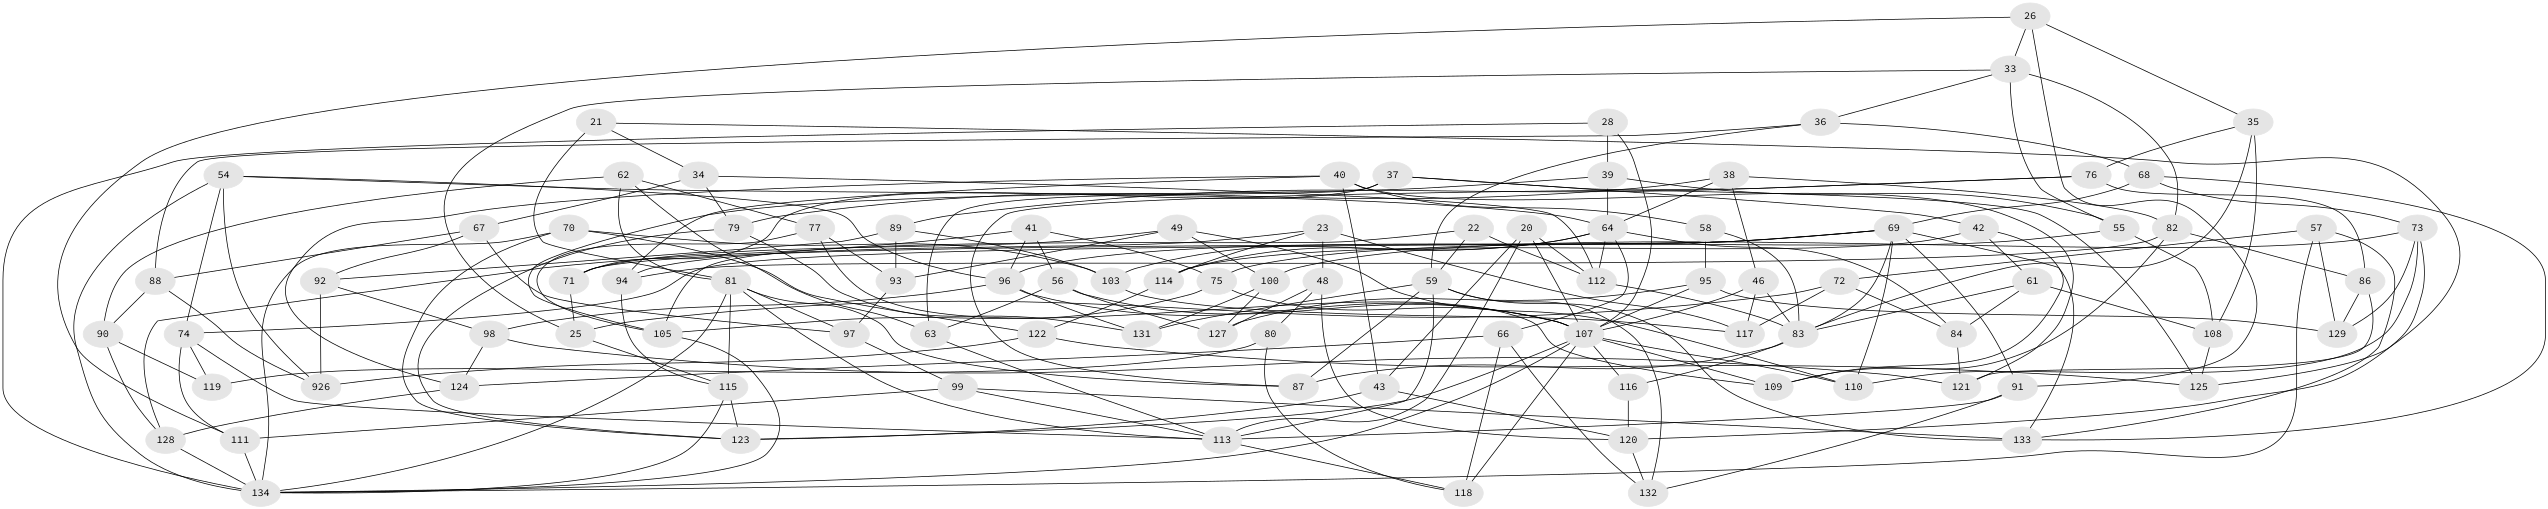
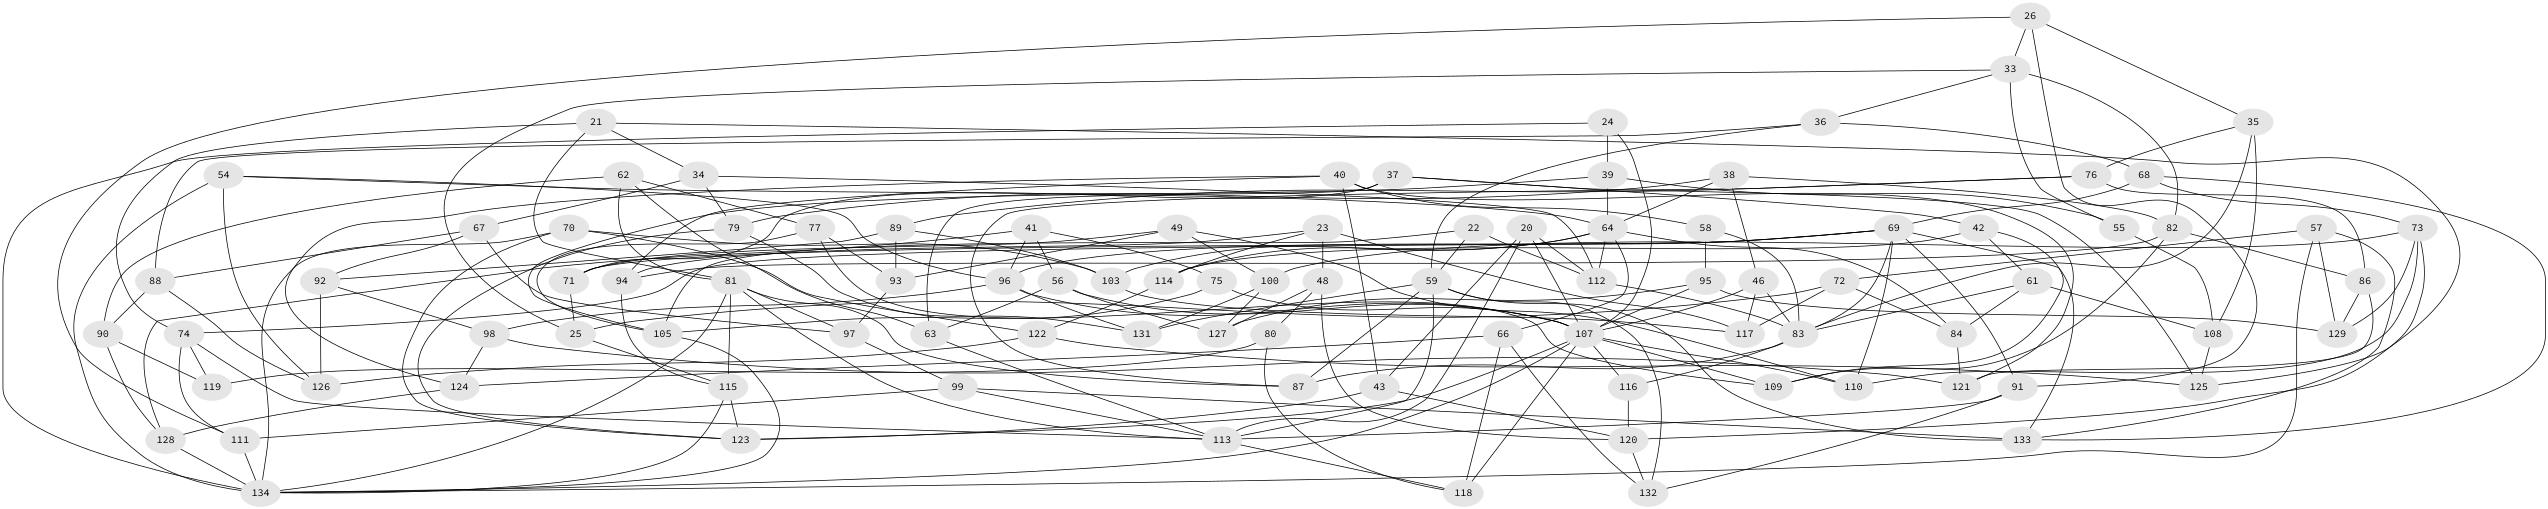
(1608, 122) -> (1608, 122)
(1665, 244) -> none
(203, 255) -> (271, 143)
(321, 387) -> (321, 387)
